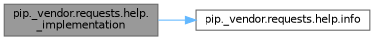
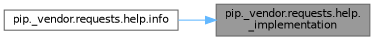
(172, 20) -> (192, 20)
